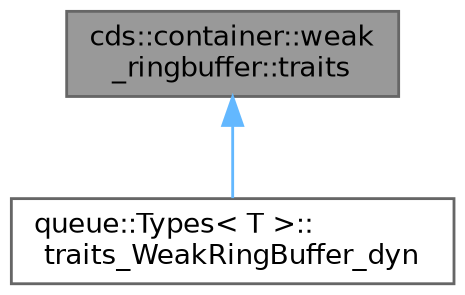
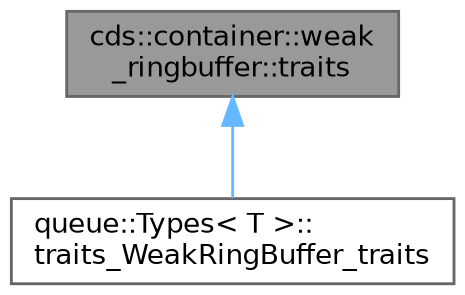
(233, 241) -> (233, 241)
